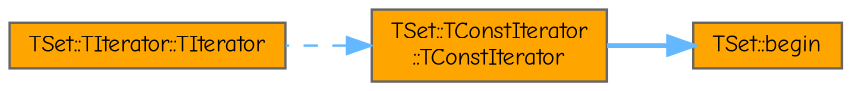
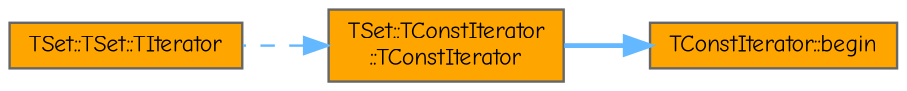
(148, 46) -> (126, 46)
(768, 46) -> (774, 46)
